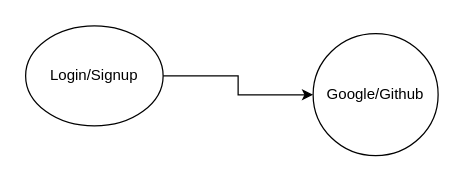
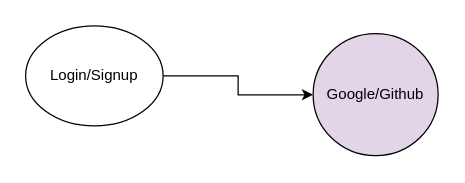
(376, 94) -> (376, 94)
